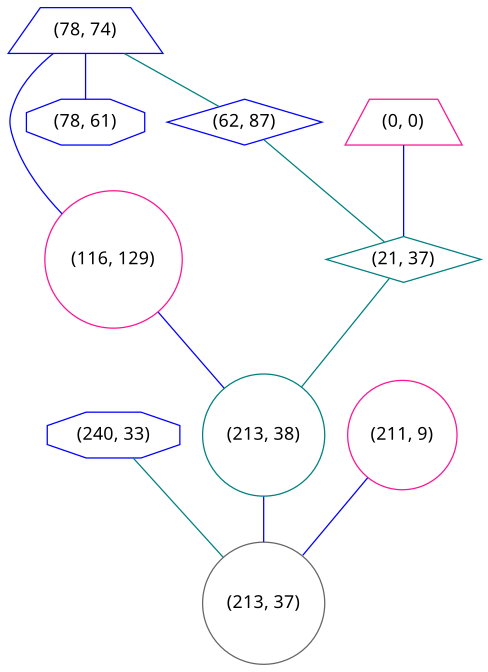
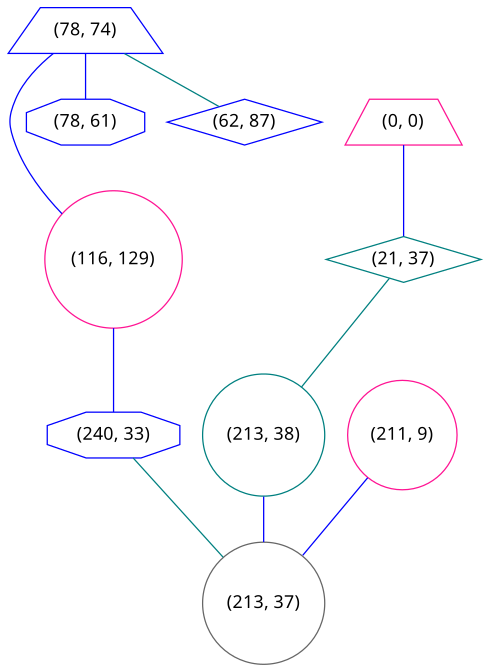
(324, 191) -> none
(191, 350) -> (114, 370)
